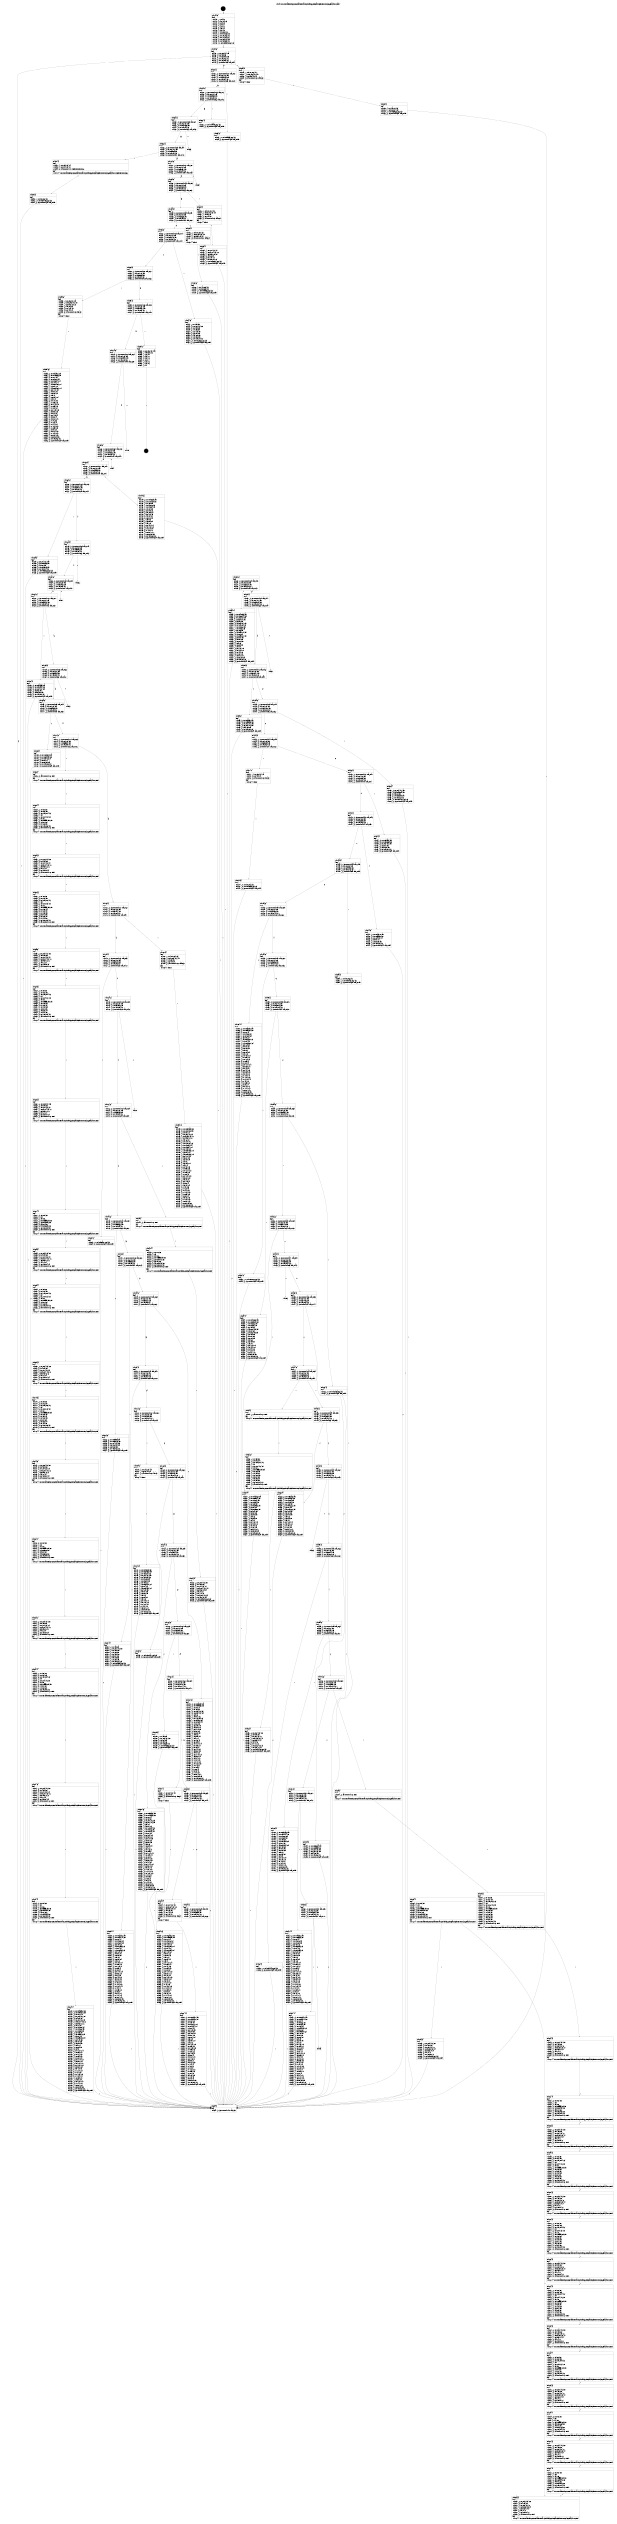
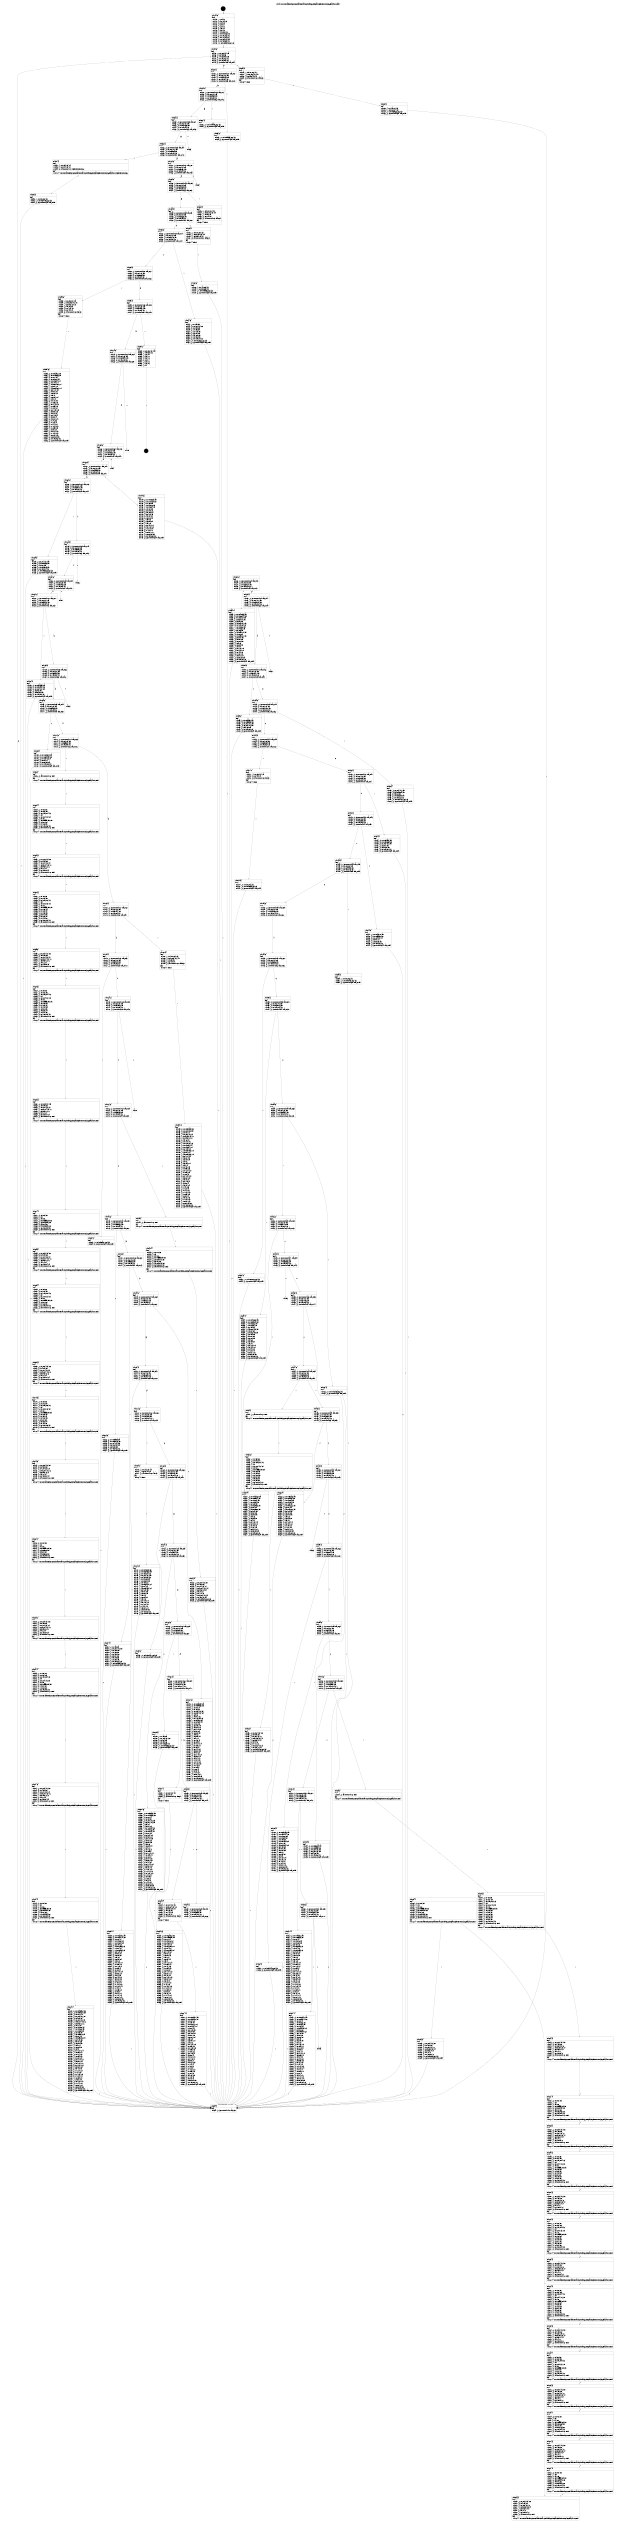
(213, 255) -> none
(248, 1060) -> none
